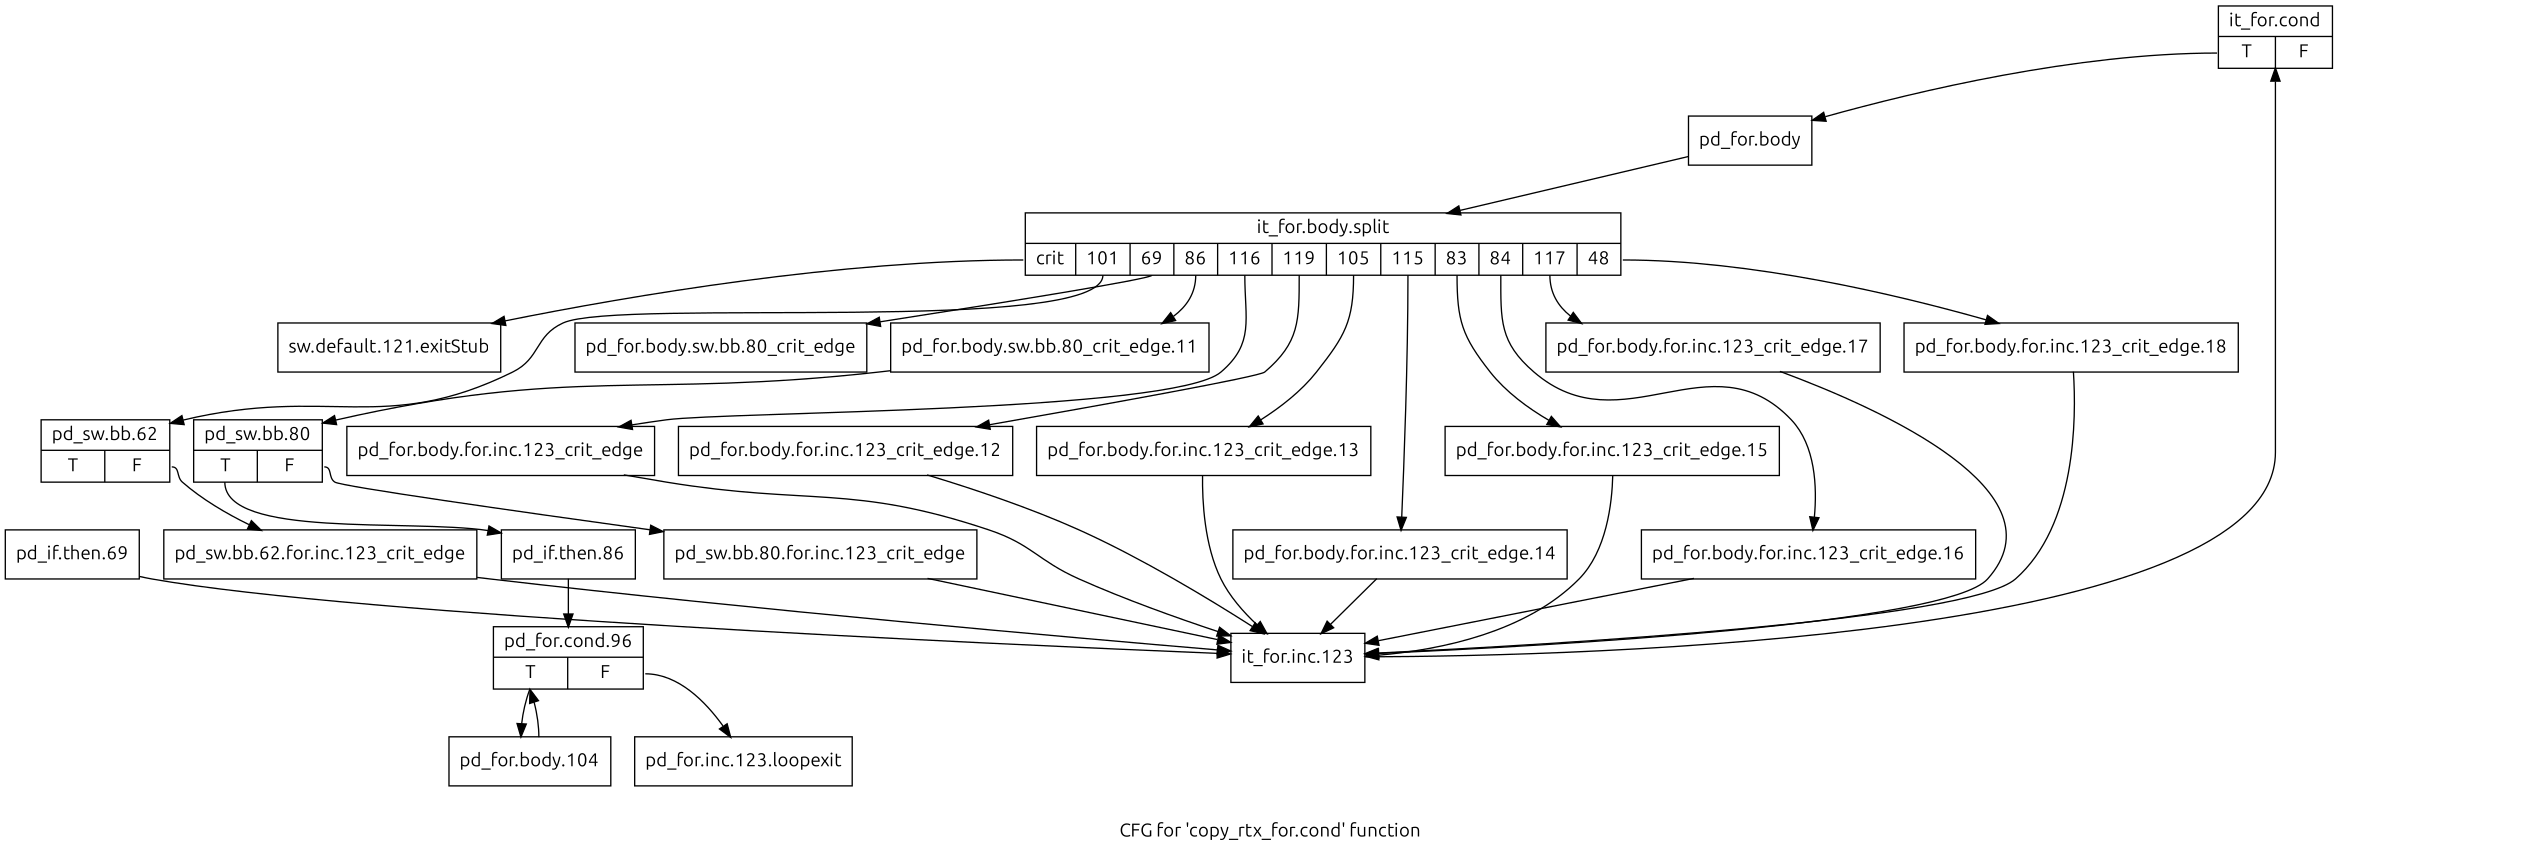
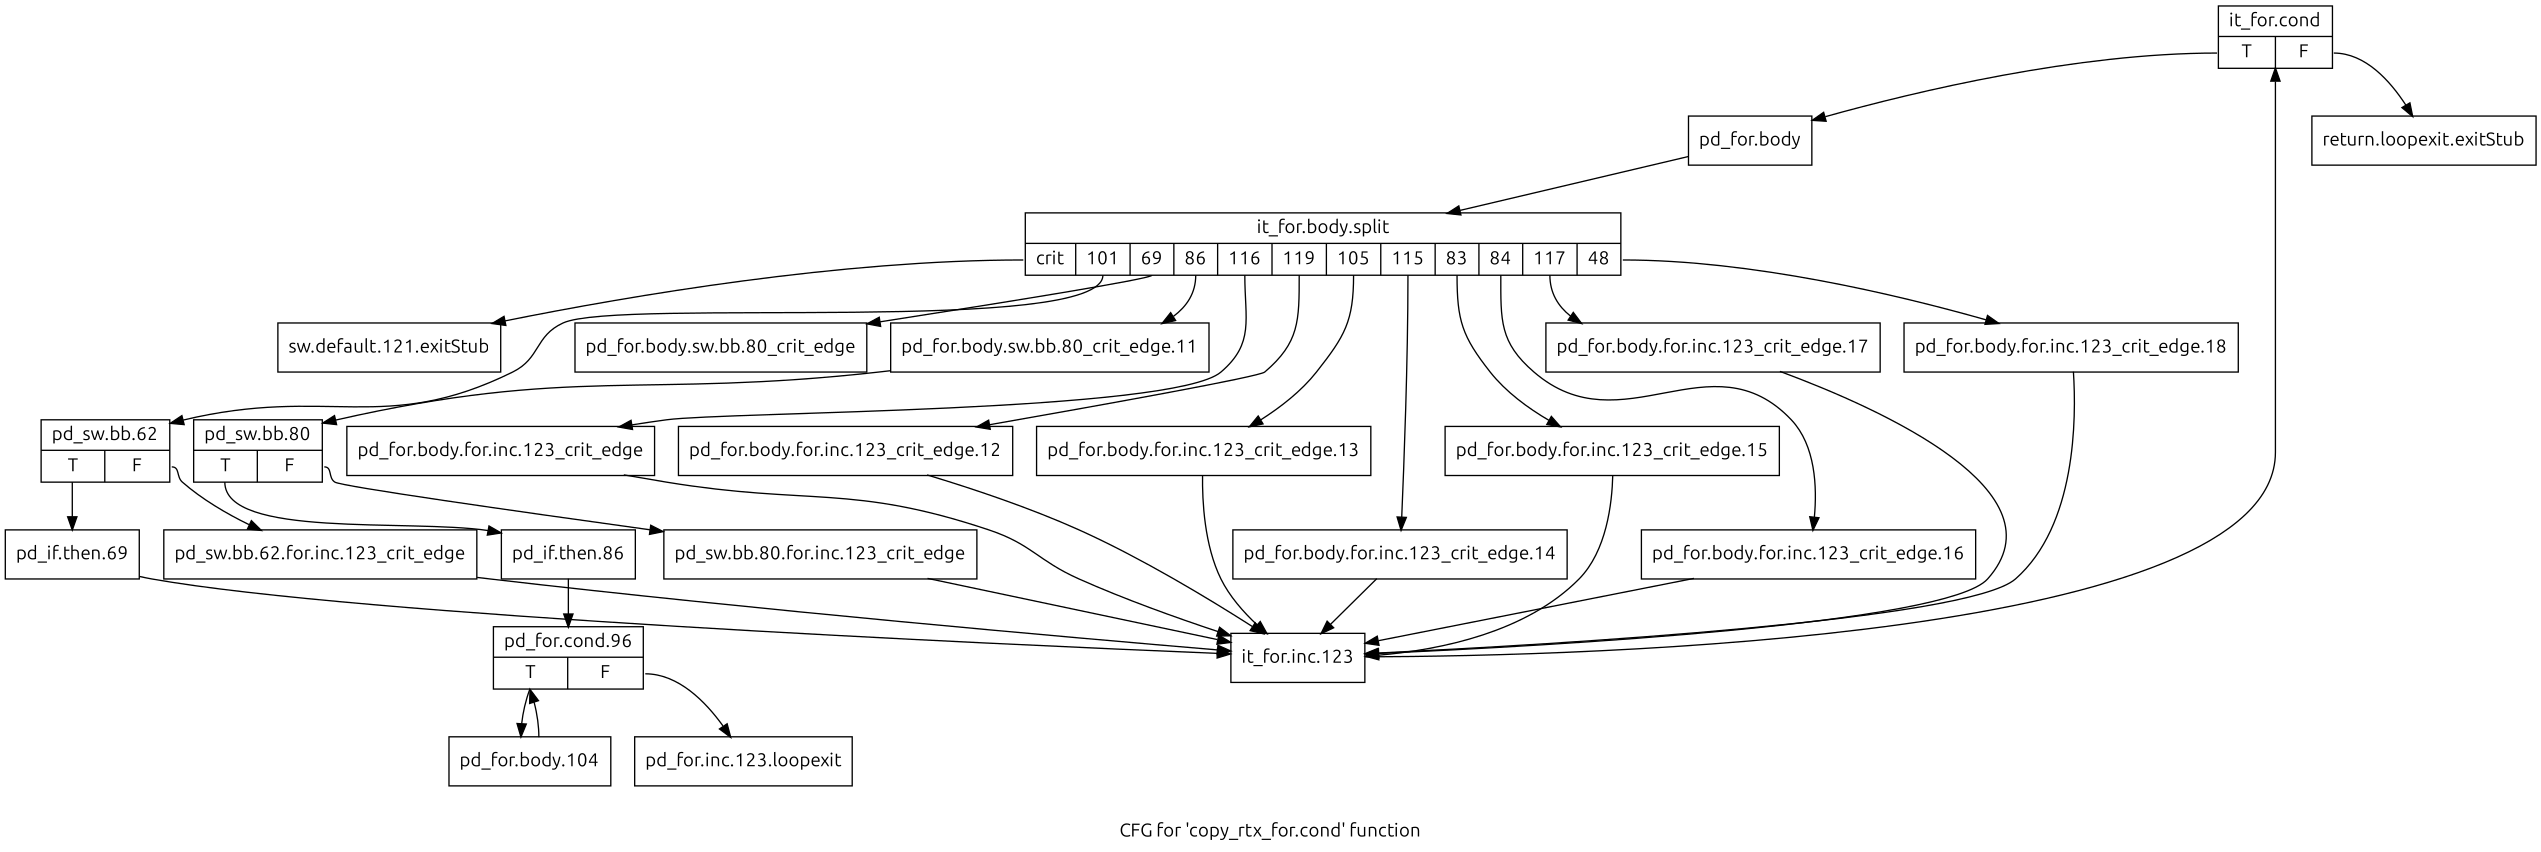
none -> (2424, 141)
none -> (72, 499)
